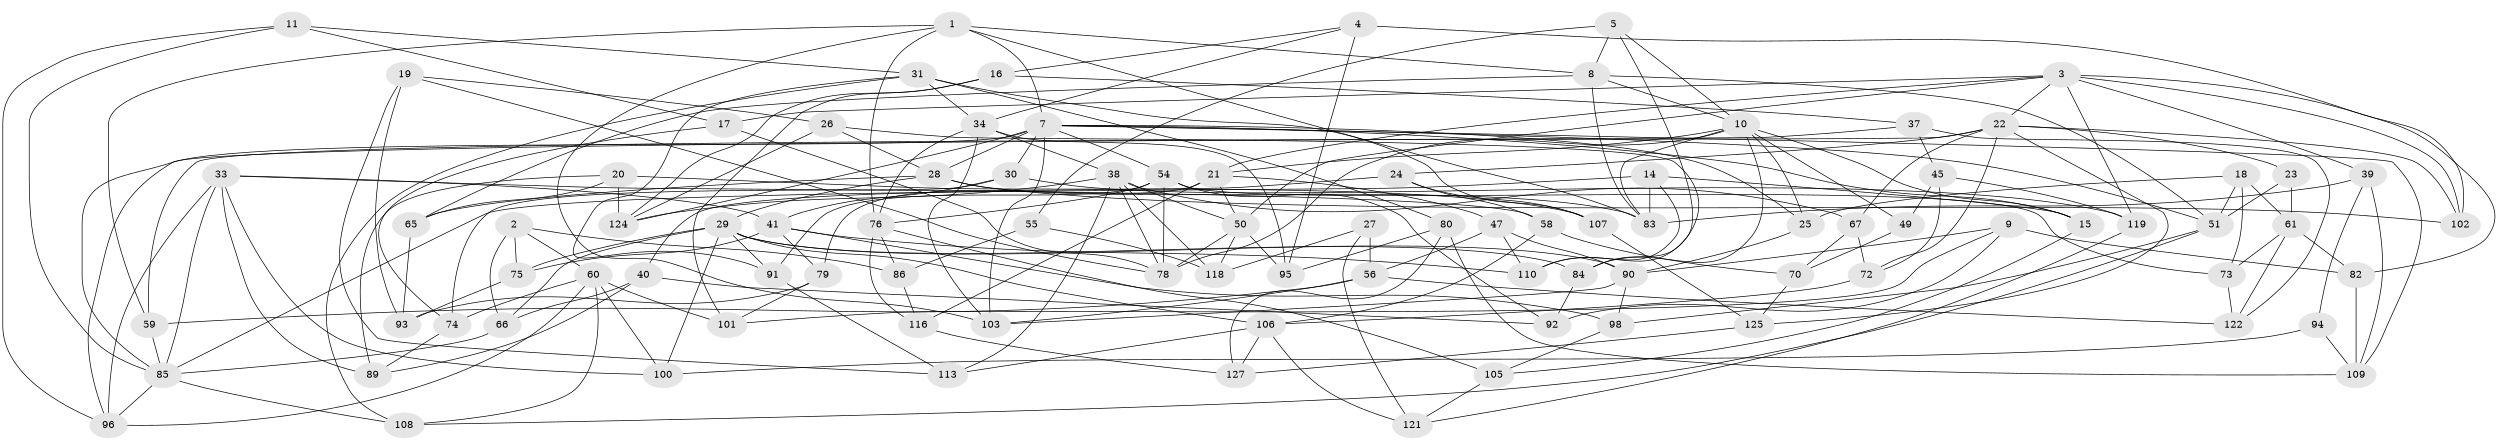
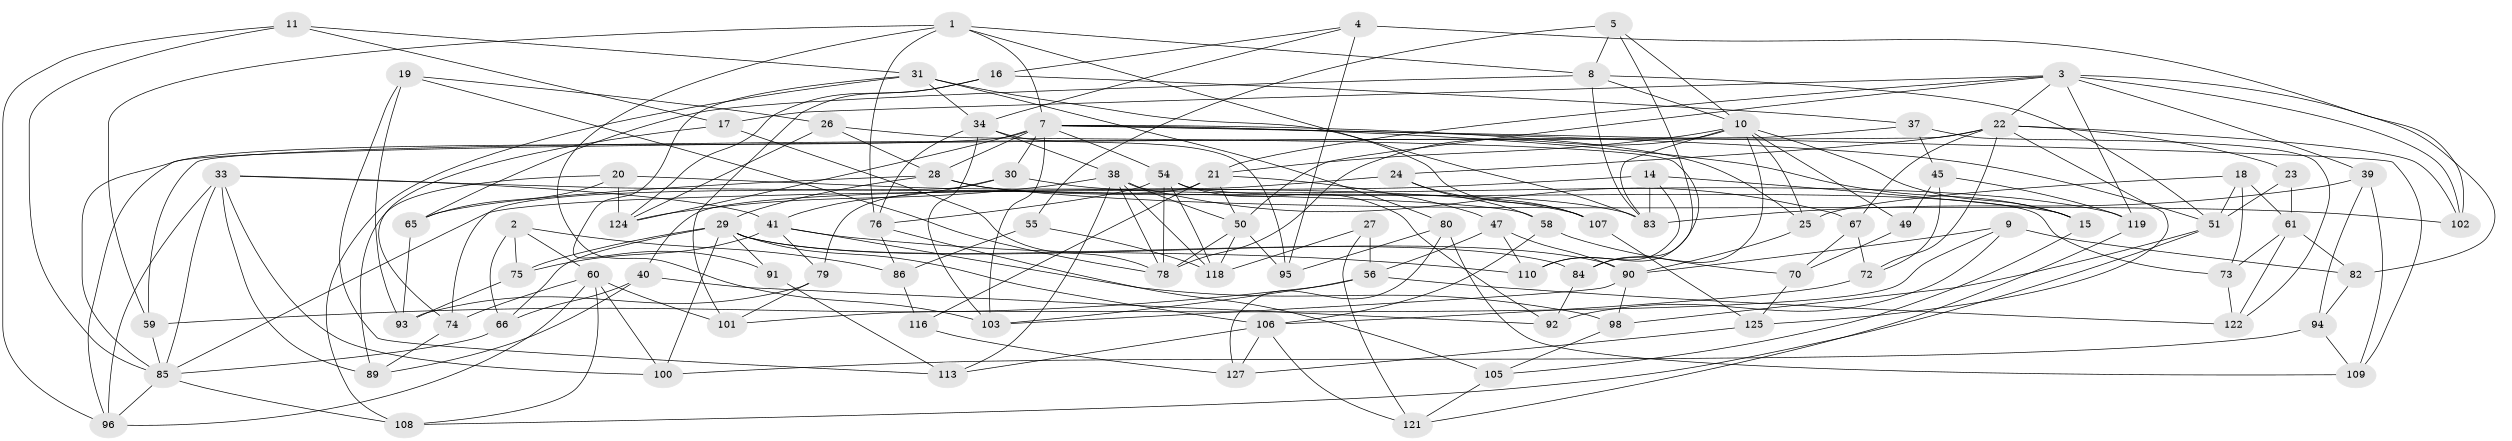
(954, 195) -> (1192, 224)
(873, 283) -> none
(2356, 325) -> (2337, 300)
